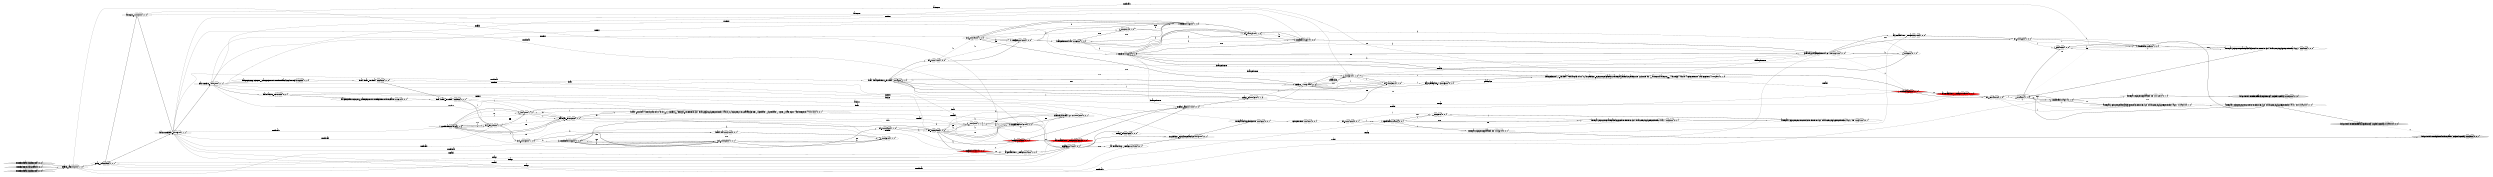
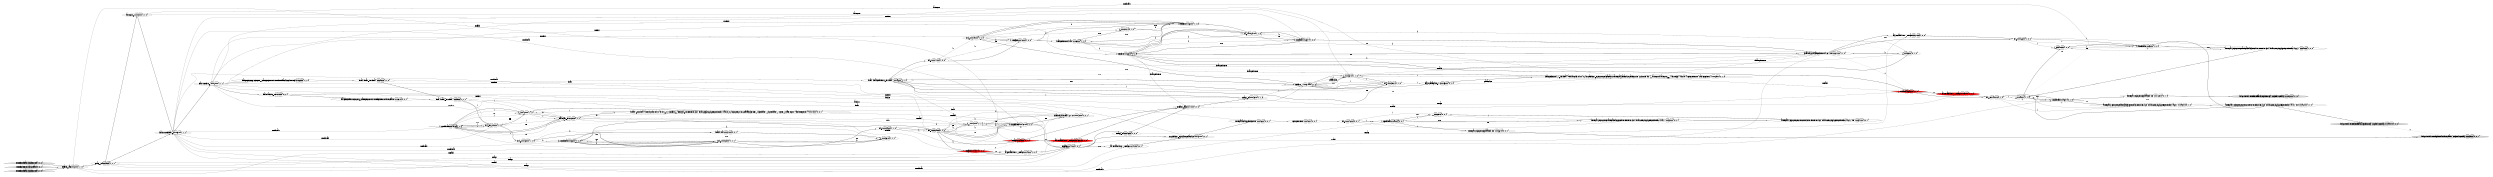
(1149, 88) -> (1155, 82)
